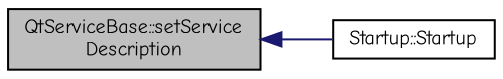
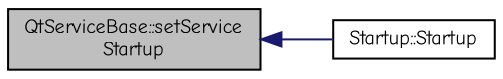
(134, 39) -> (134, 39)
